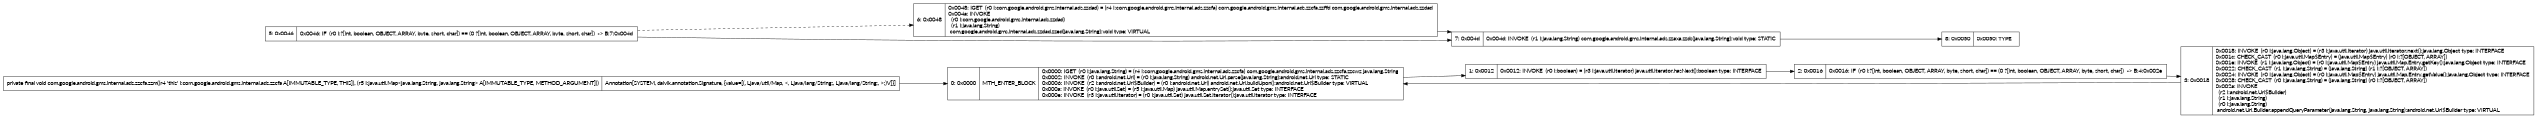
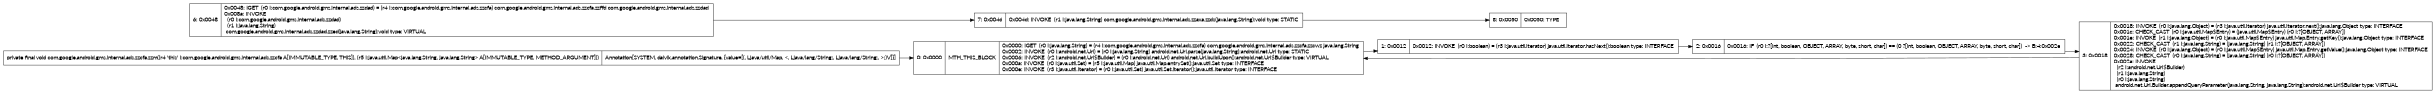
(971, 14) -> (247, 14)
(451, 34) -> none
(1009, 83) -> (972, 58)
